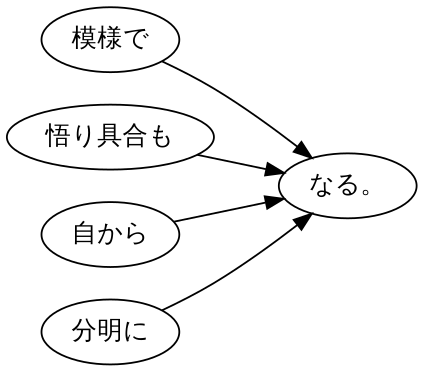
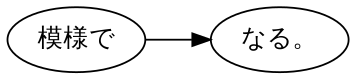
(110, 137) -> none
(110, 235) -> none
(110, 332) -> none
